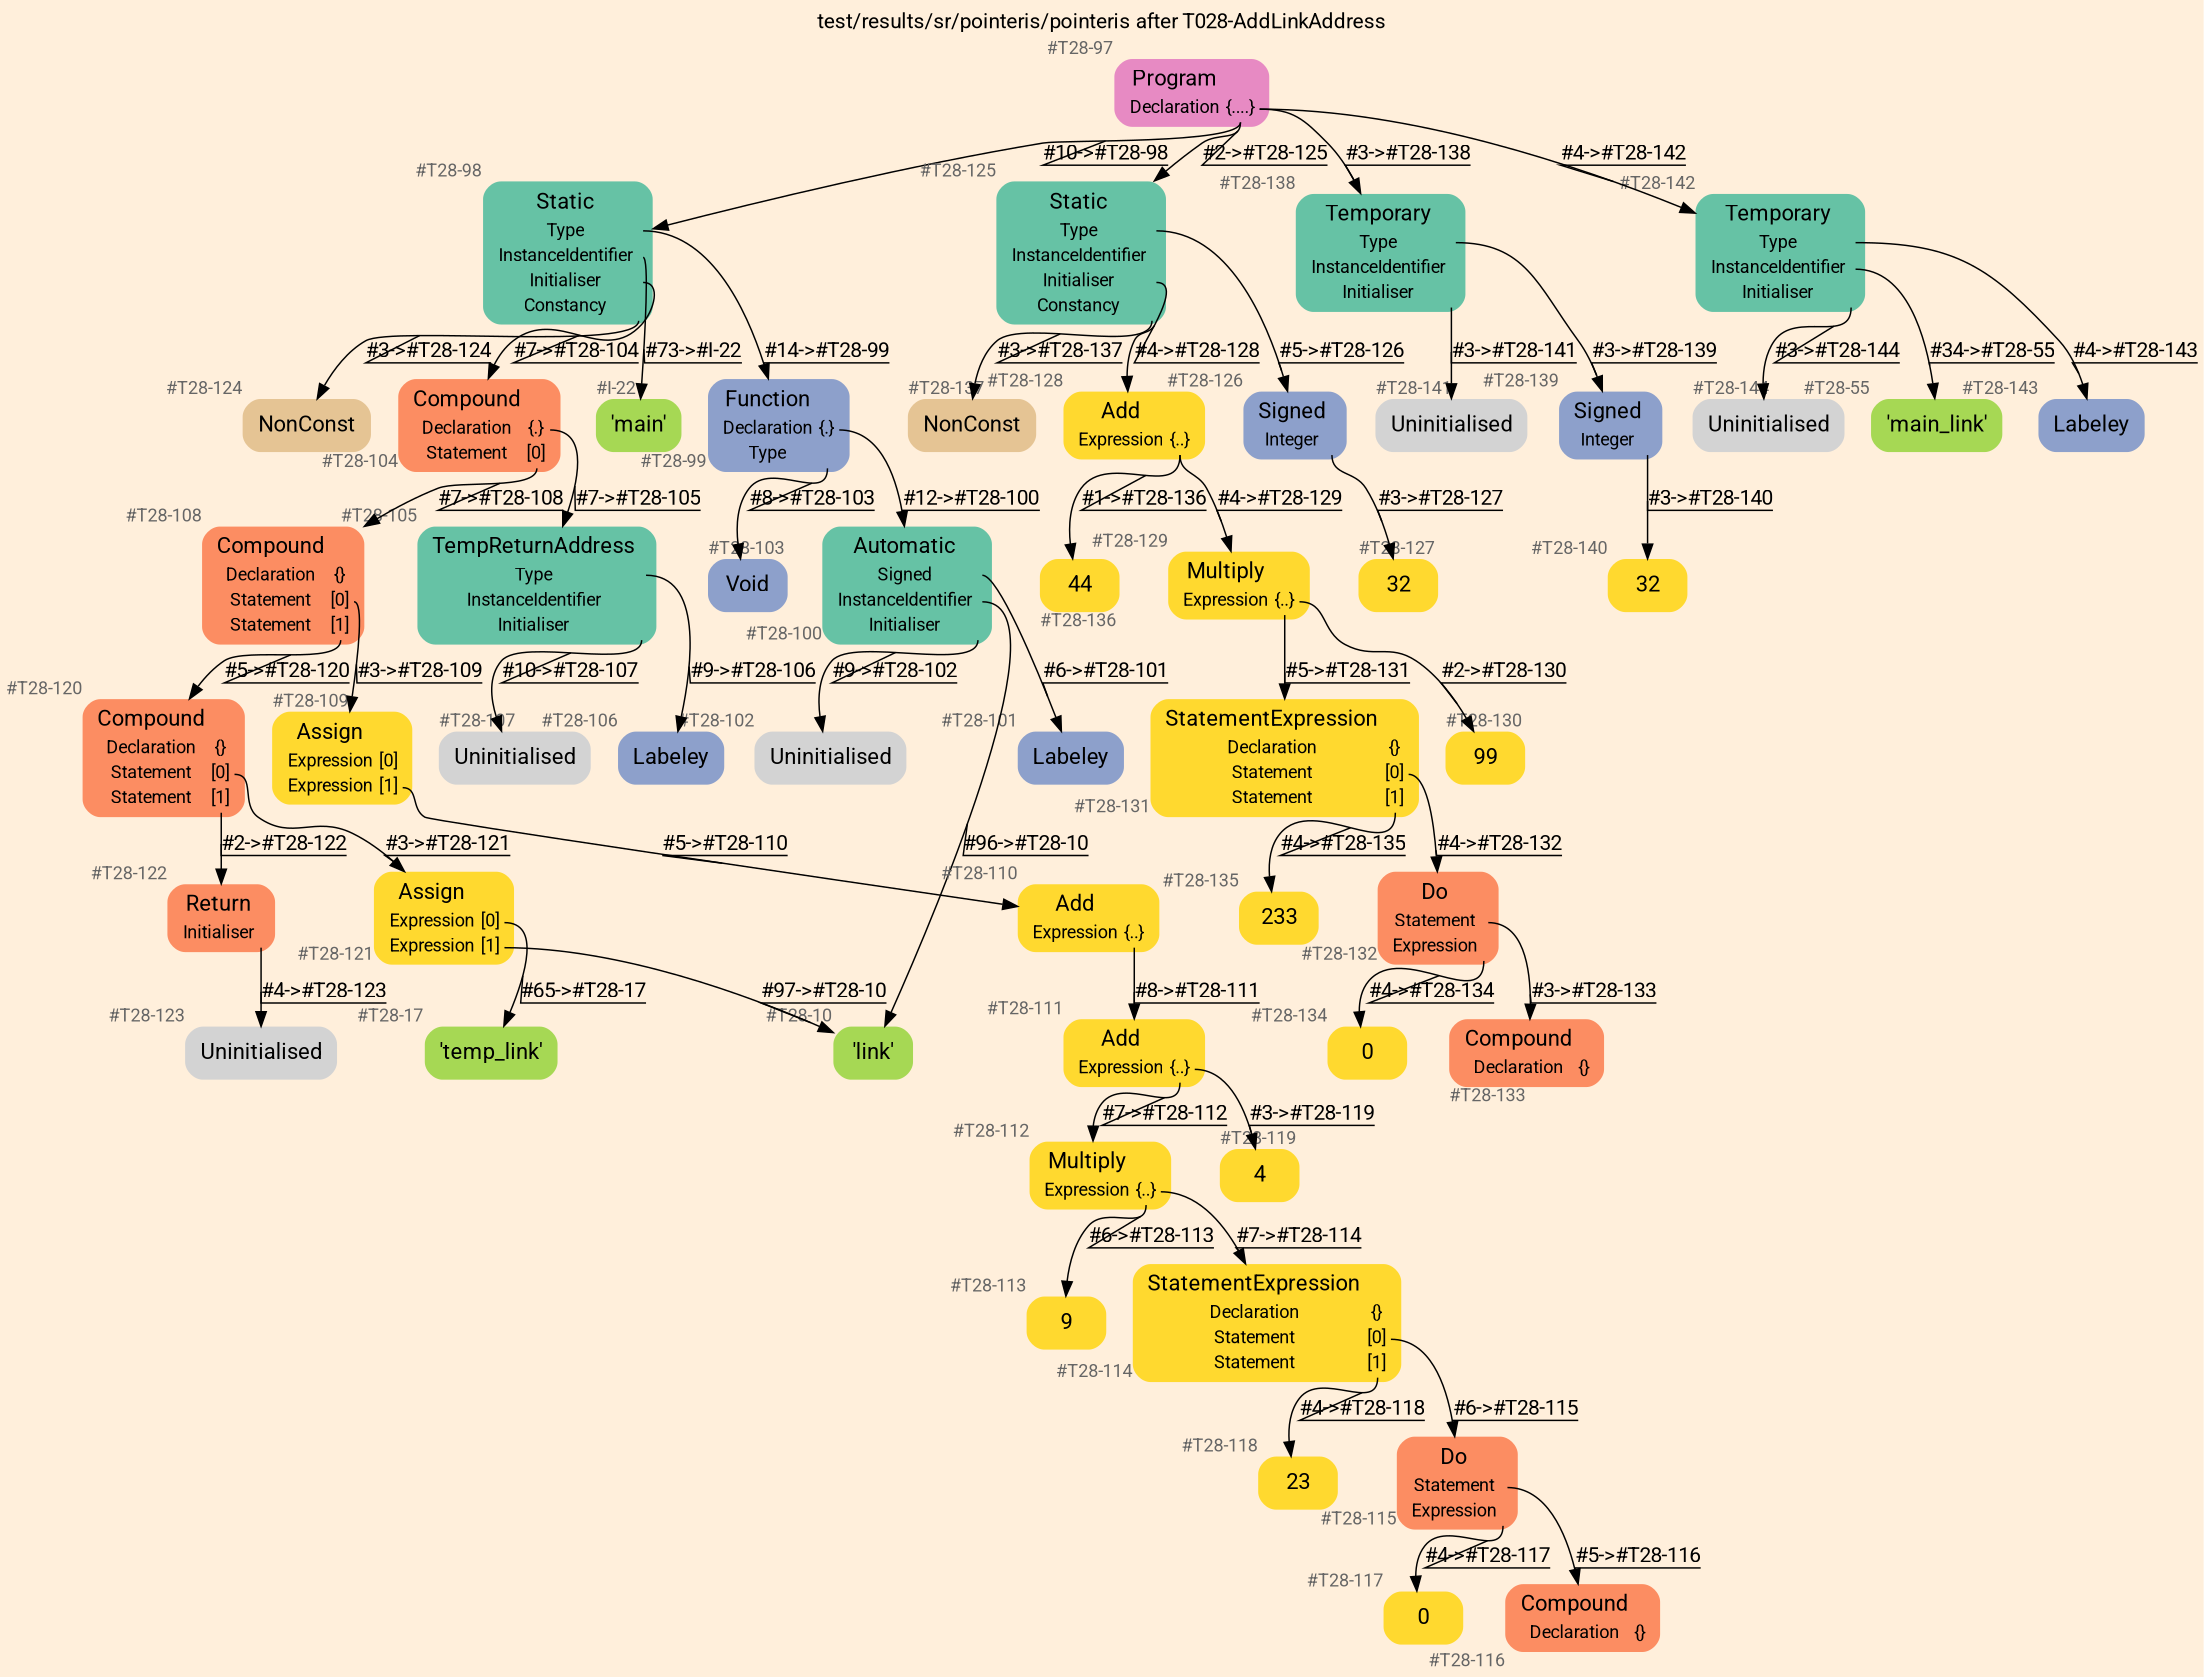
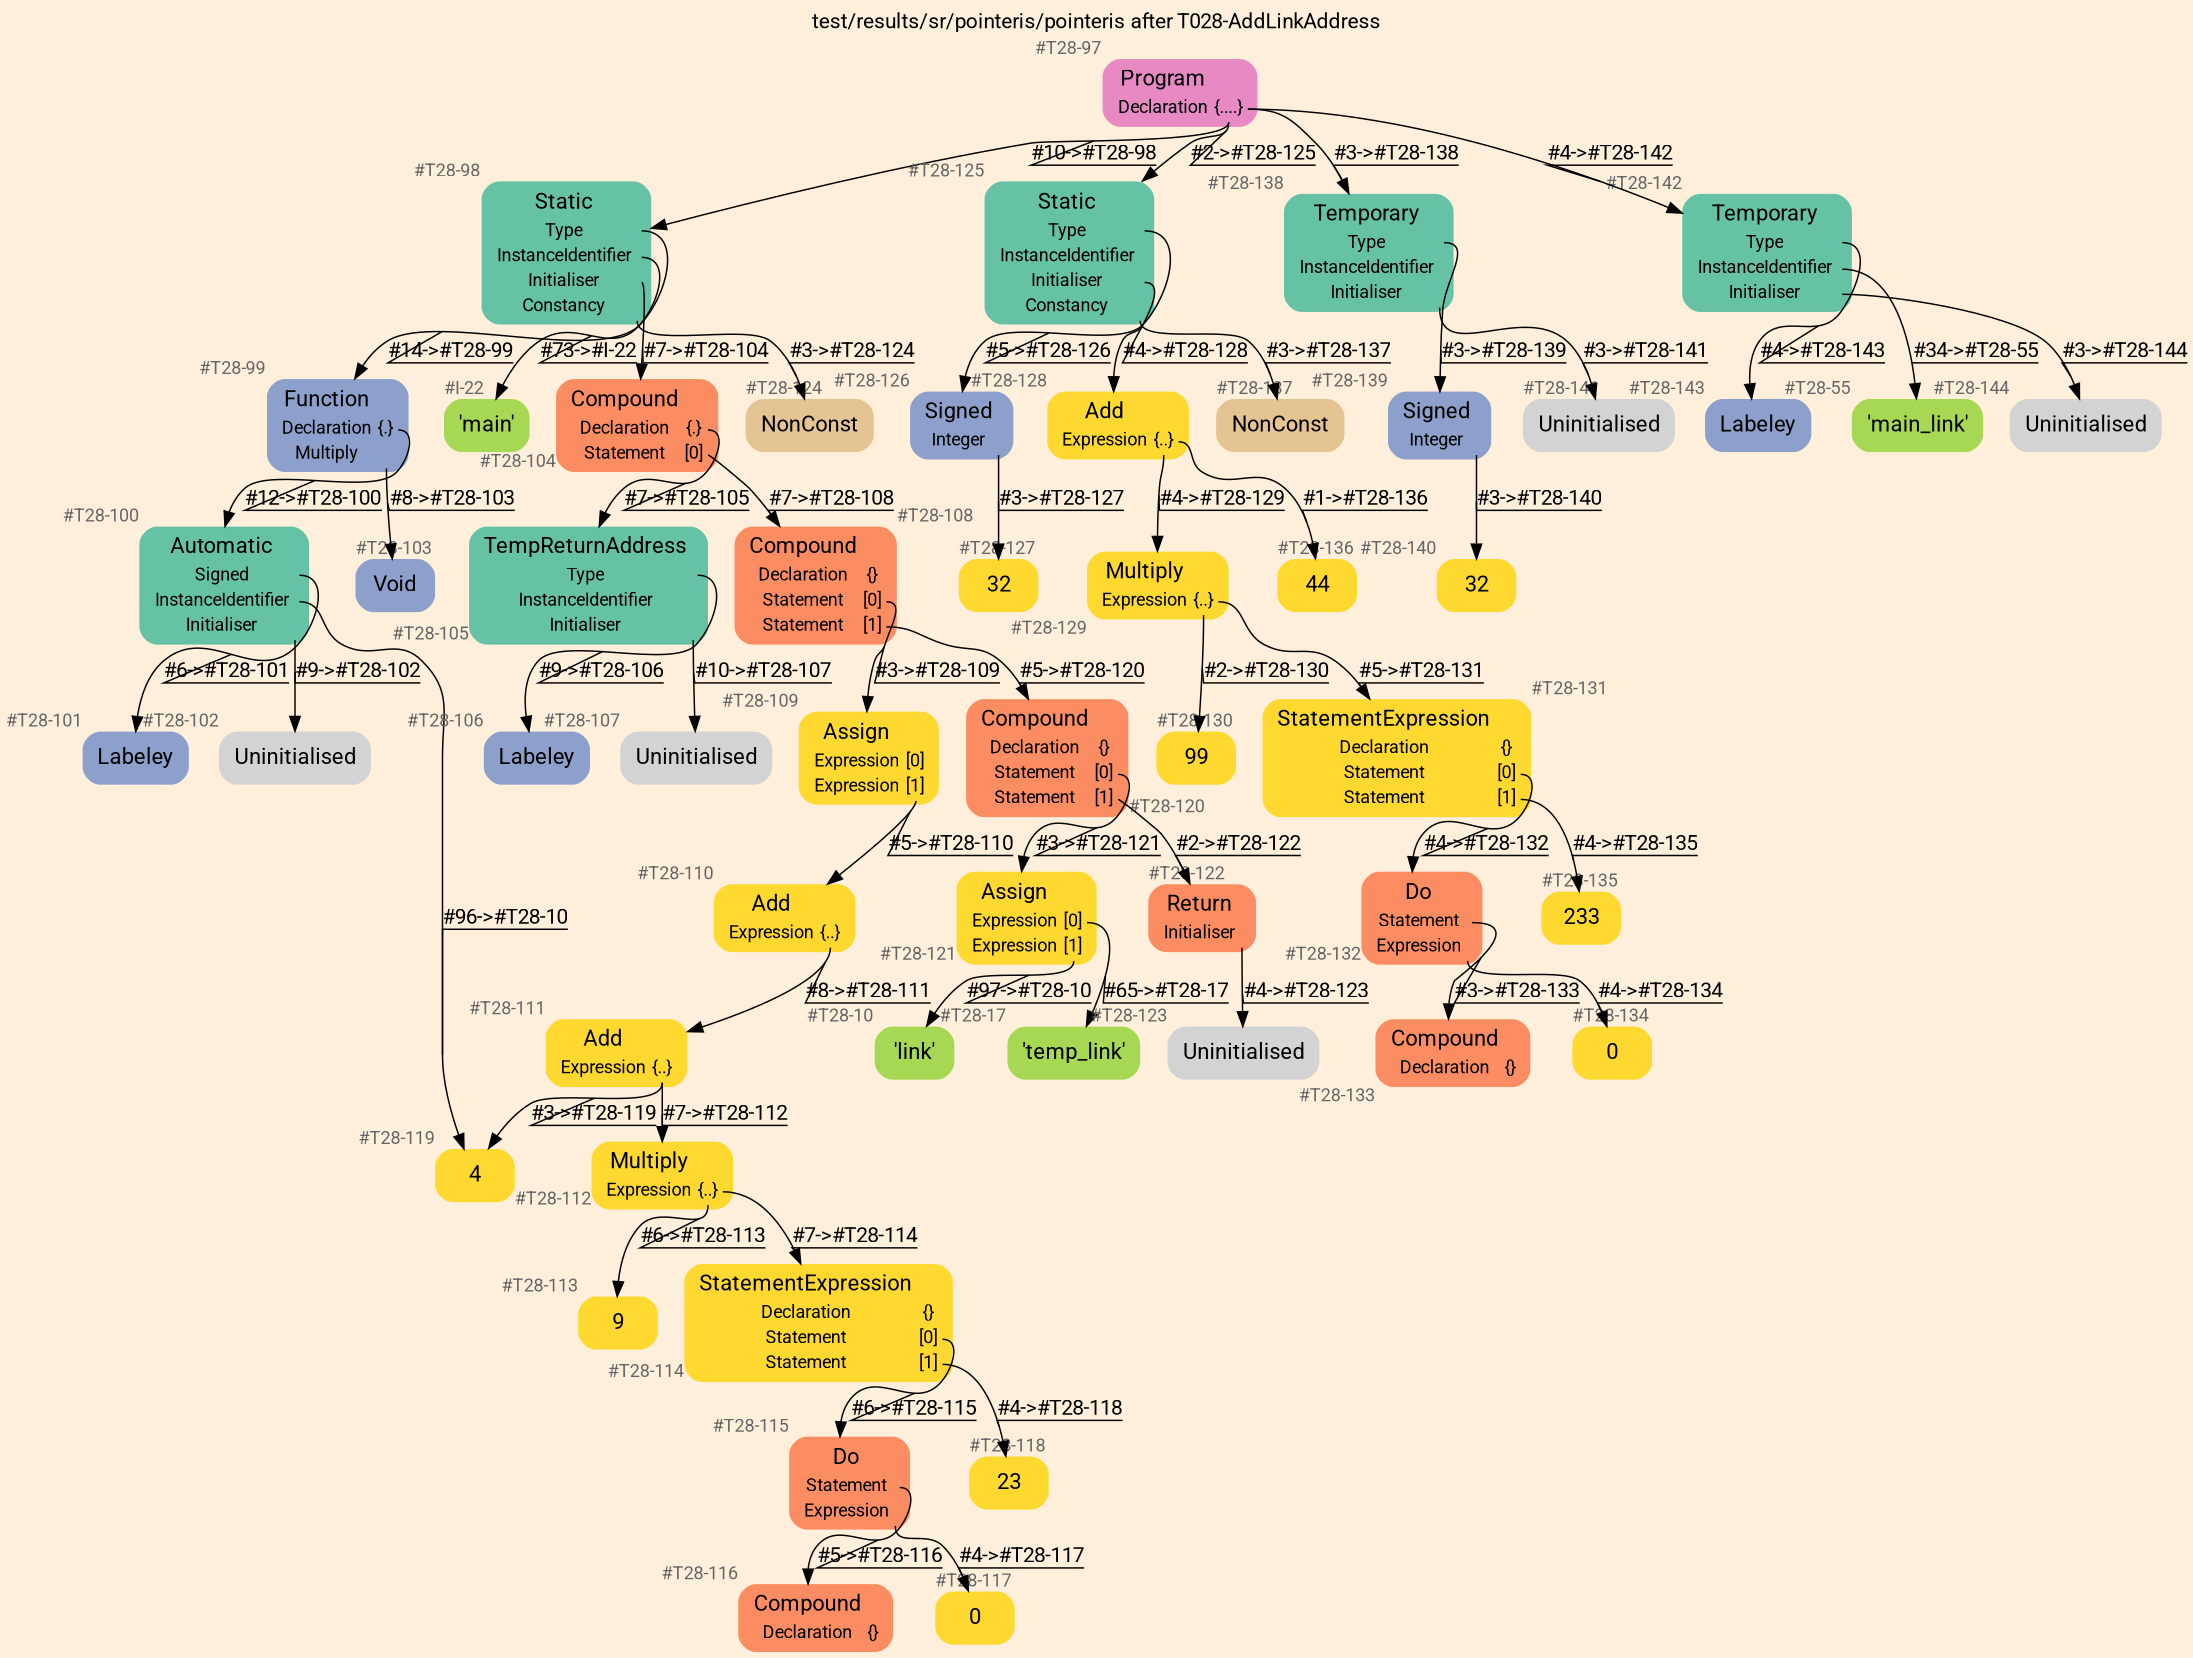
(768, 454) -> (327, 454)
(973, 806) -> (442, 822)
